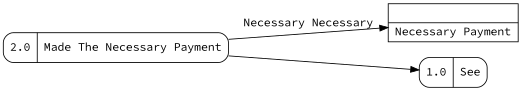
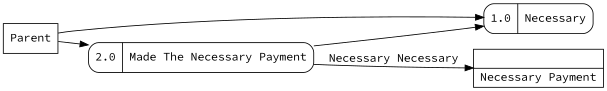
none -> (31, 38)
(470, 72) -> (555, 18)
